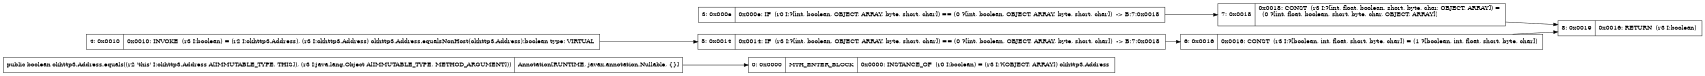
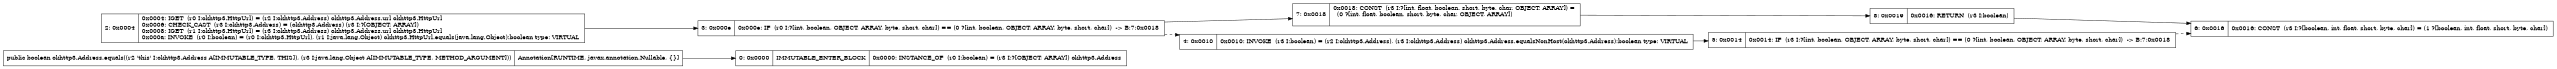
none -> (343, 28)
(1533, 33) -> (2100, 21)
none -> (1170, 35)
(1171, 42) -> (2181, 34)
(821, 65) -> (821, 58)
